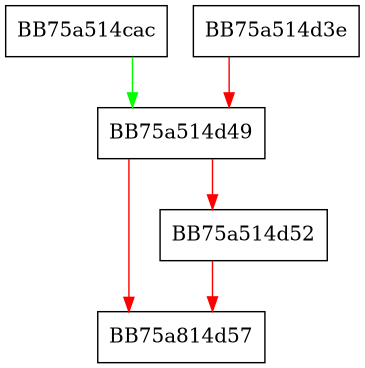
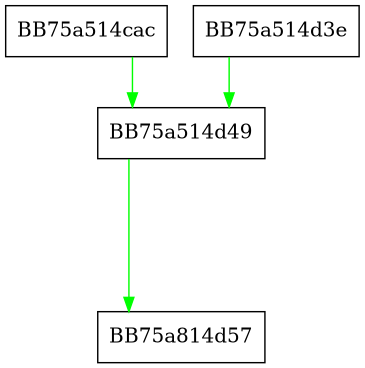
(229, 75) -> (229, 75)
(129, 228) -> (129, 228)
(244, 235) -> none
